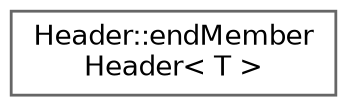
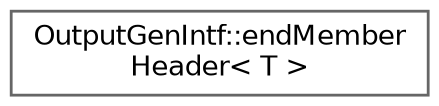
(174, 53) -> (220, 53)
